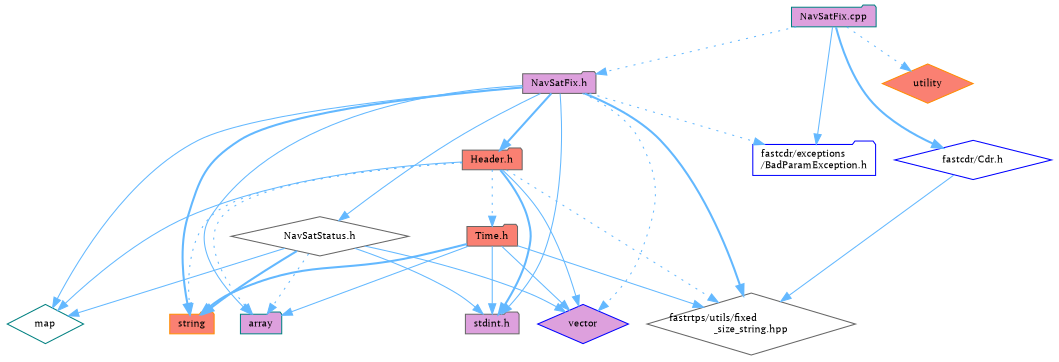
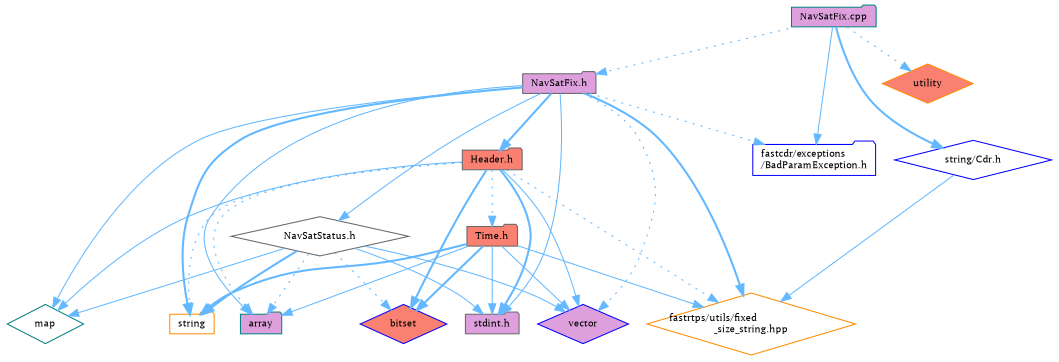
(973, 160) -> (973, 160)
(192, 324) -> (192, 324)
none -> (403, 324)
(751, 324) -> (751, 324)
